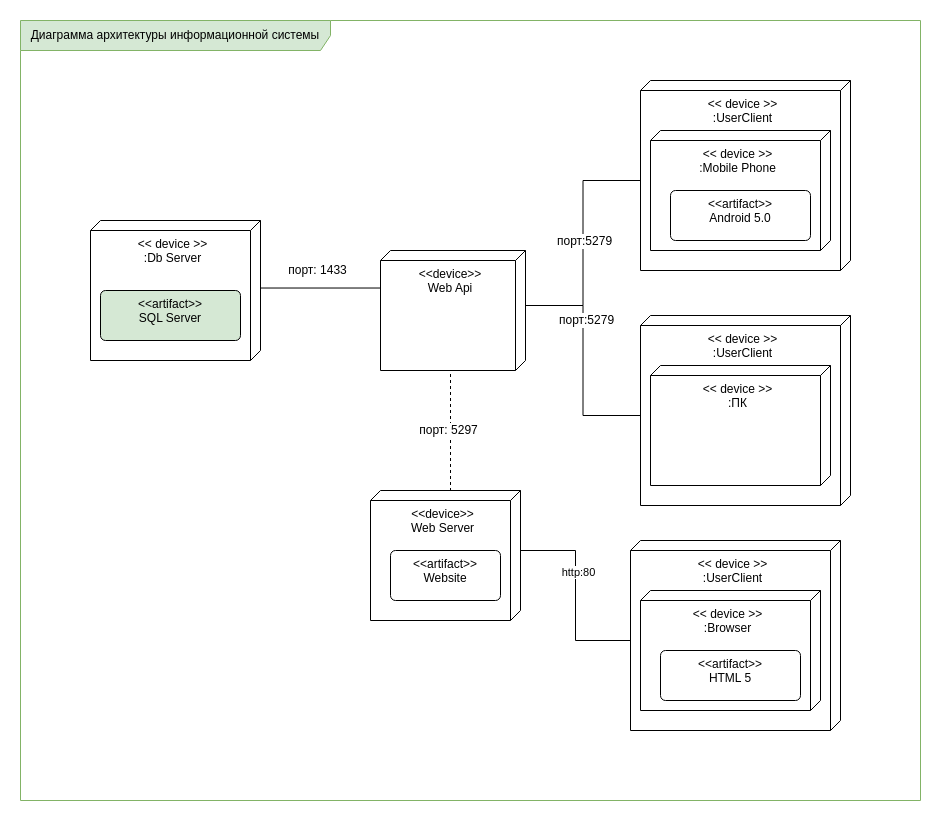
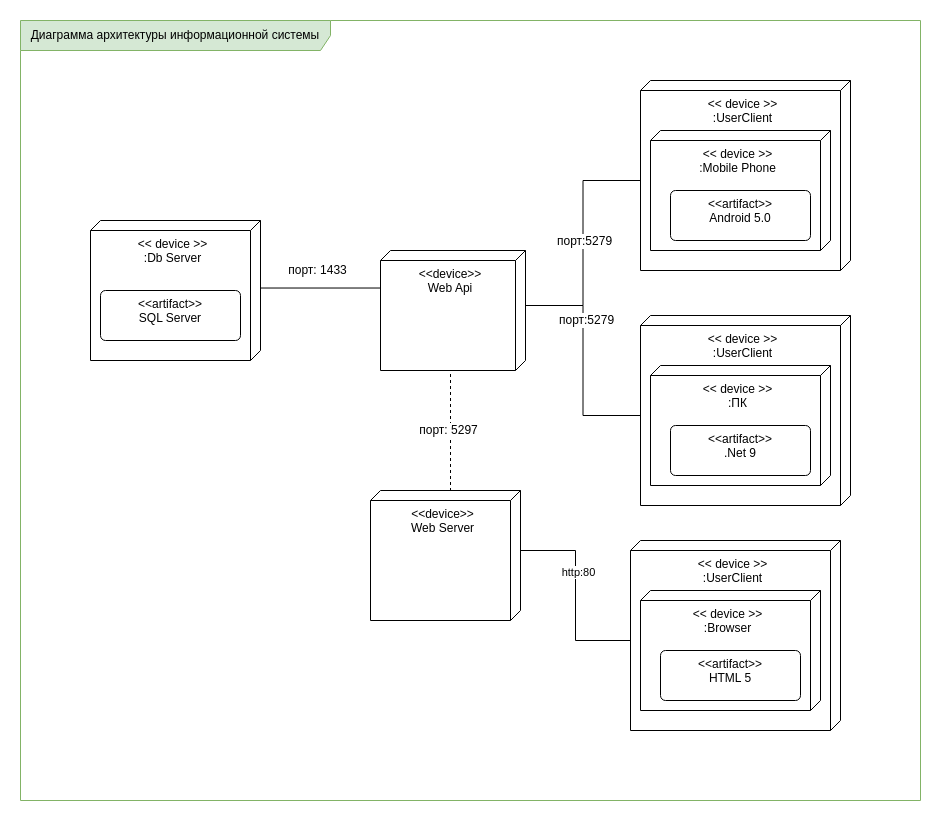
(171, 316) -> (171, 316)
none -> (741, 451)
(446, 576) -> none
